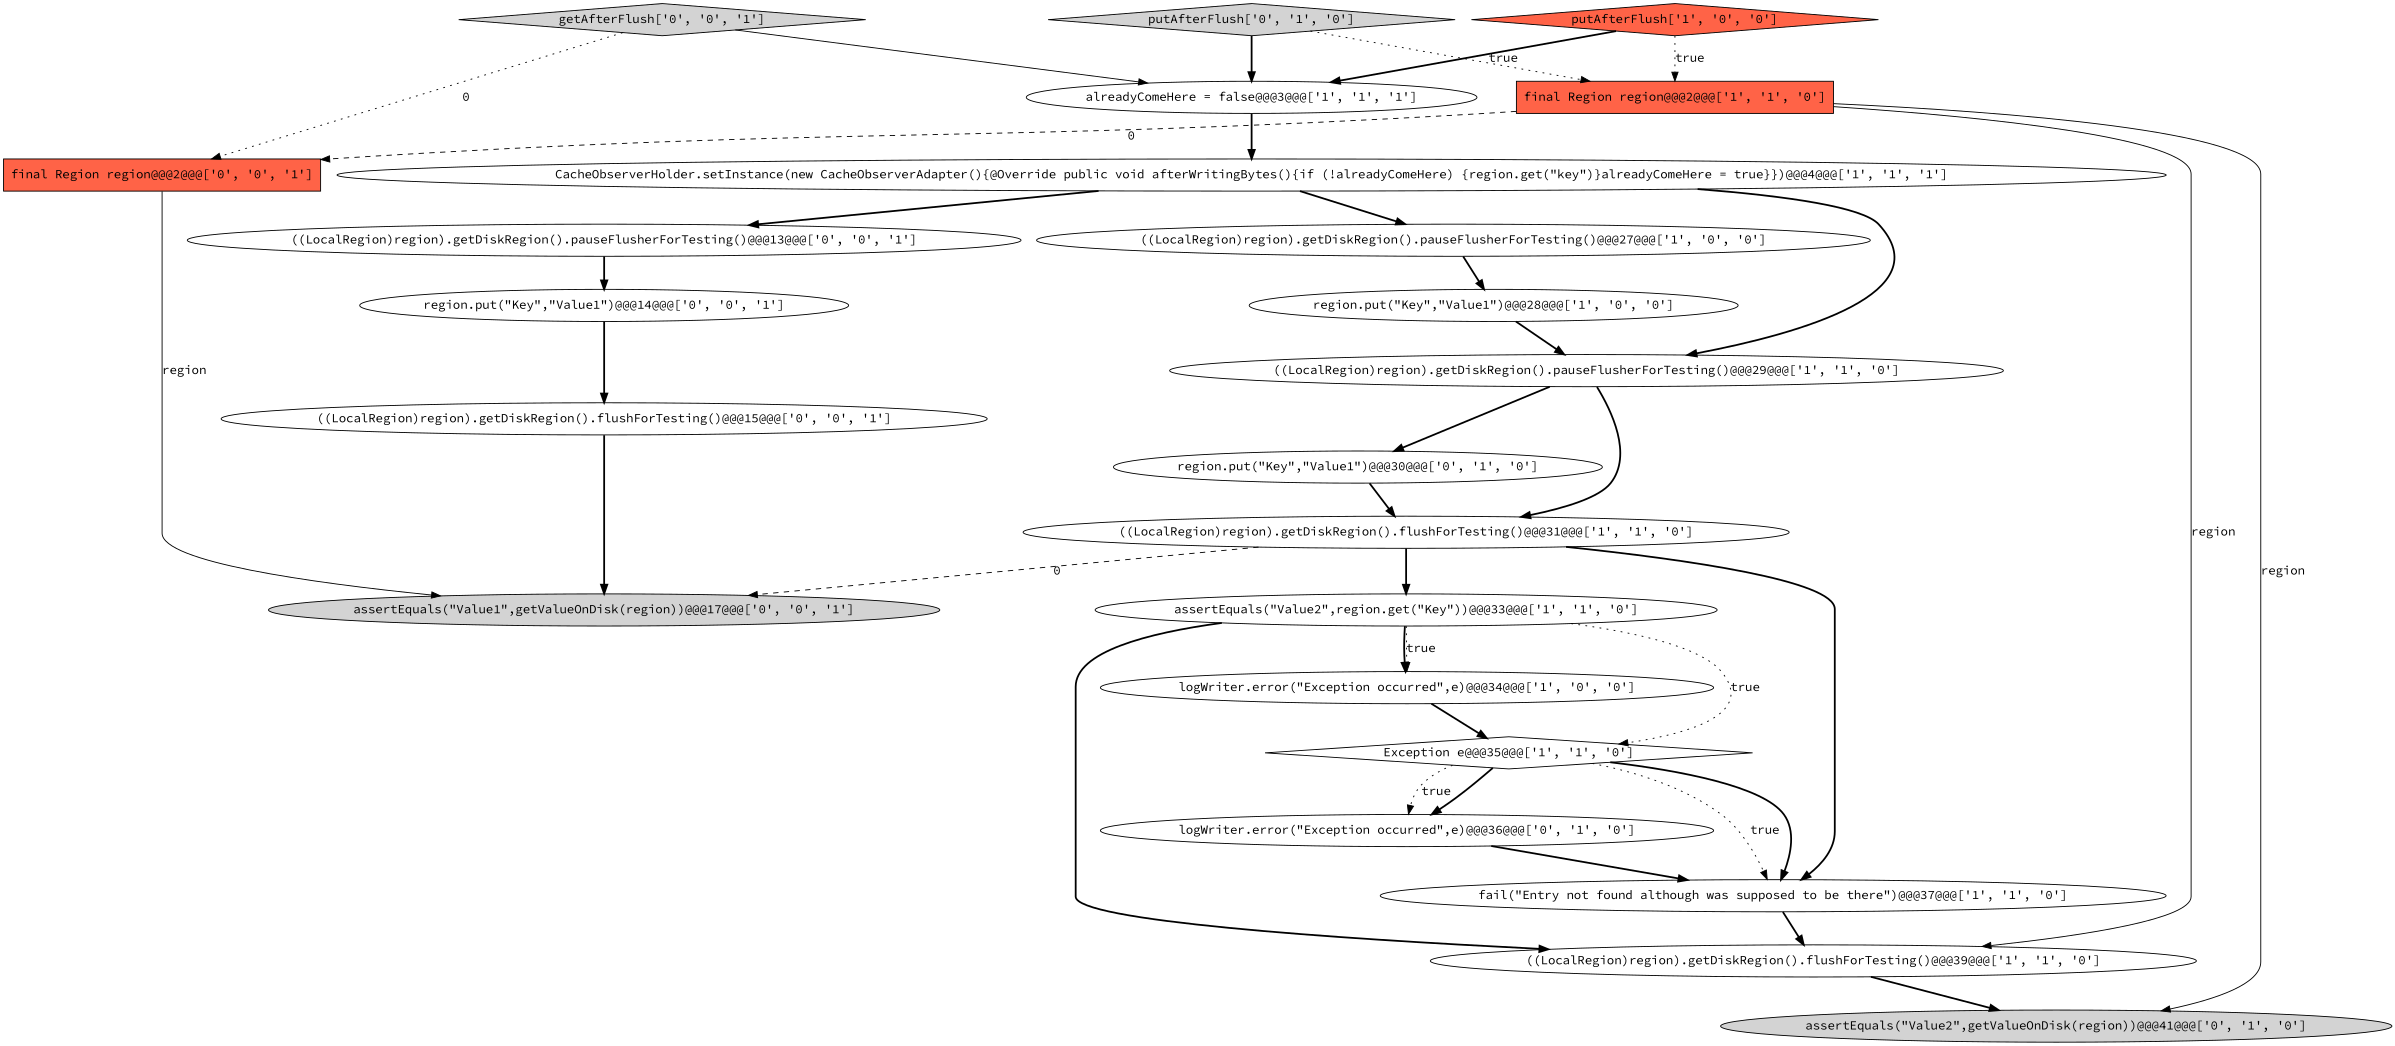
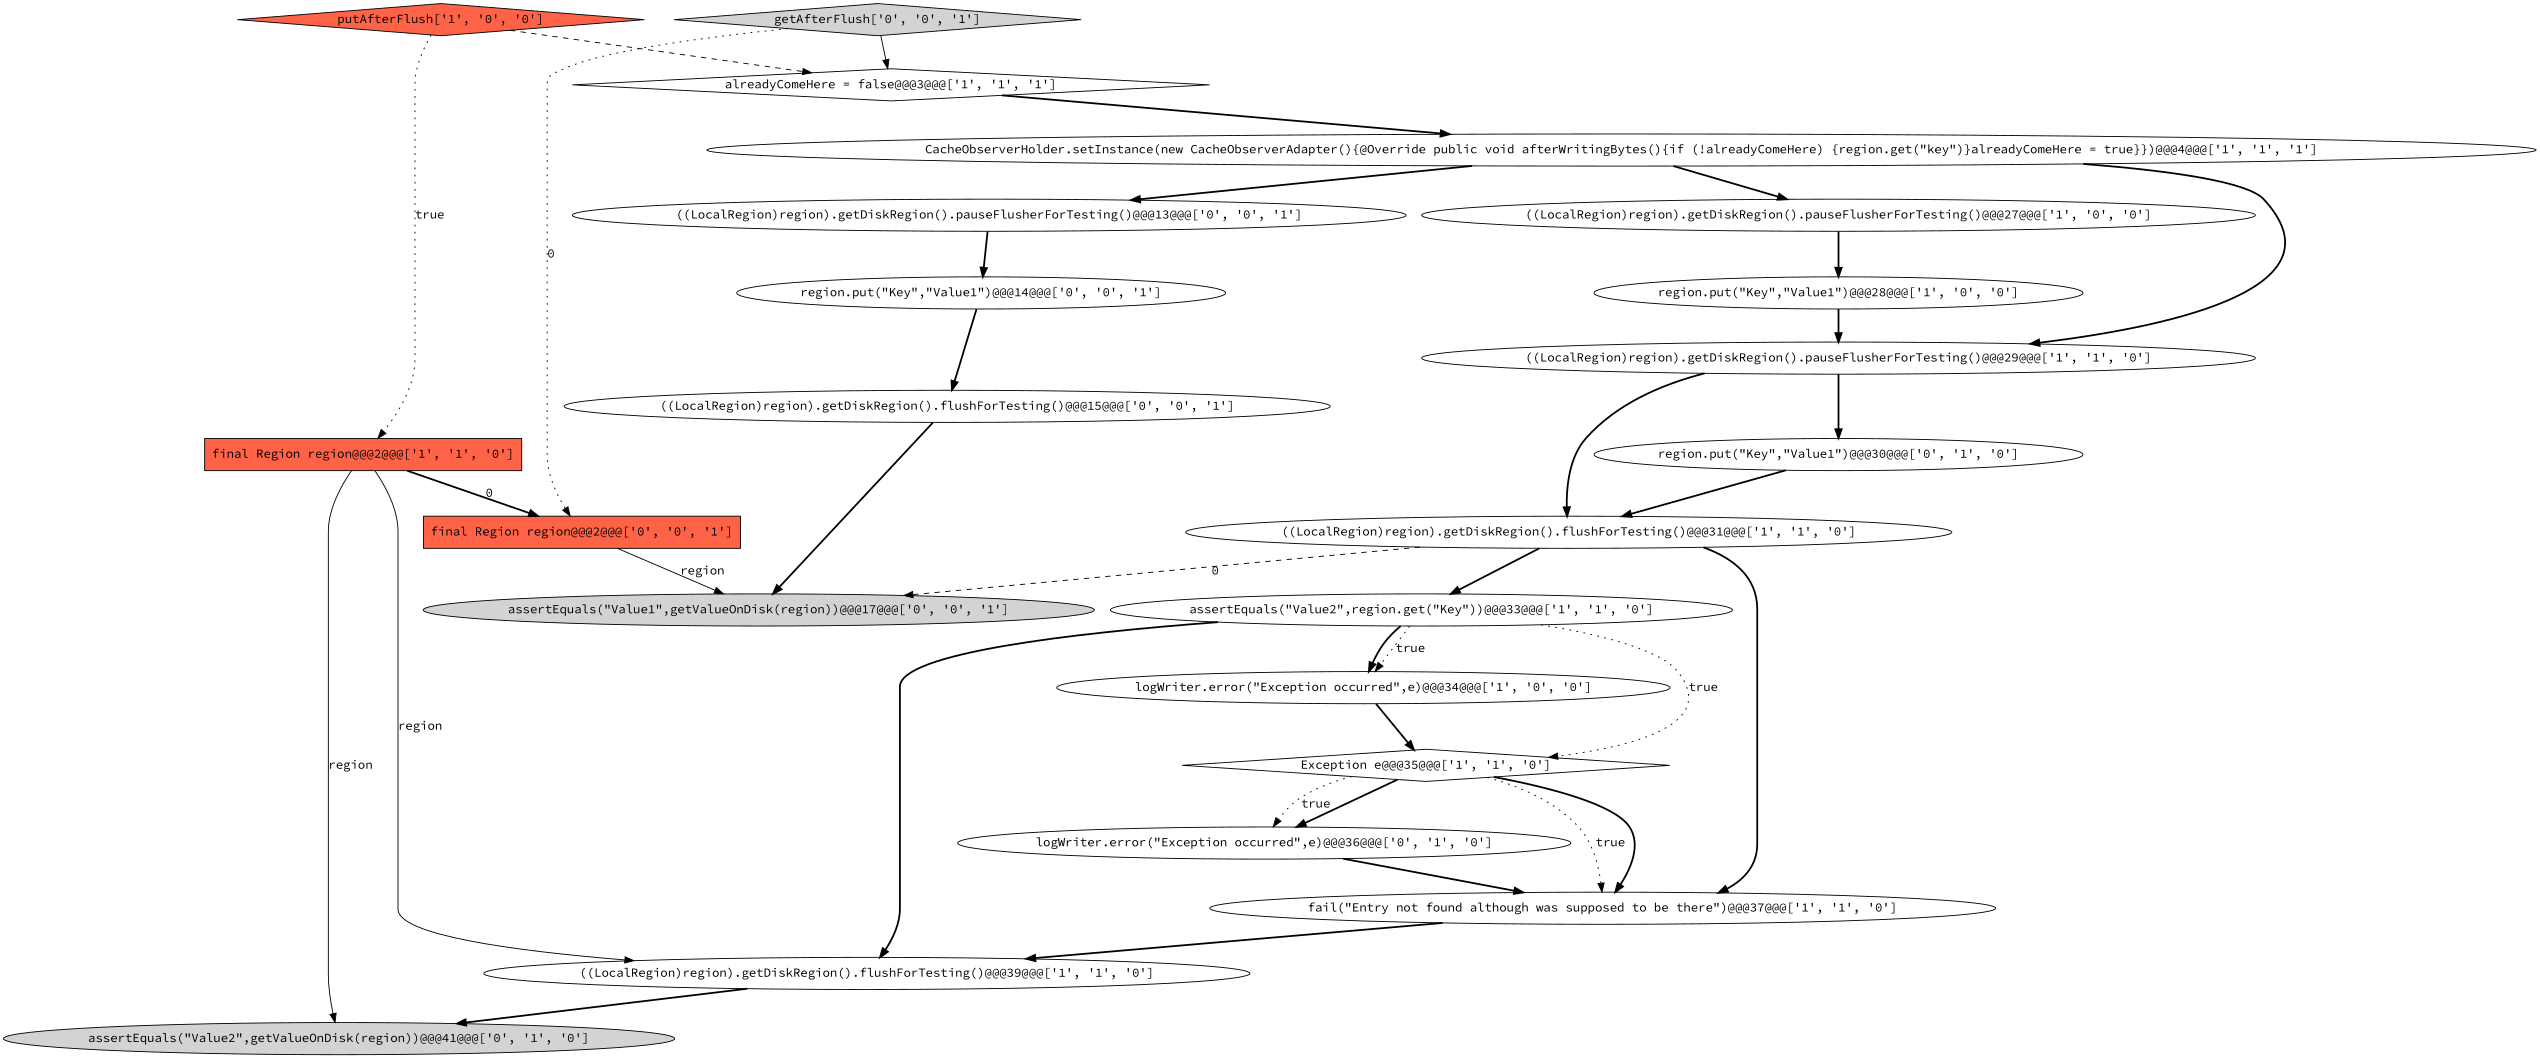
(1252, 20) -> none
(1485, 55) -> (664, 52)
(1252, 97) -> (891, 85)
(923, 135) -> (468, 492)
